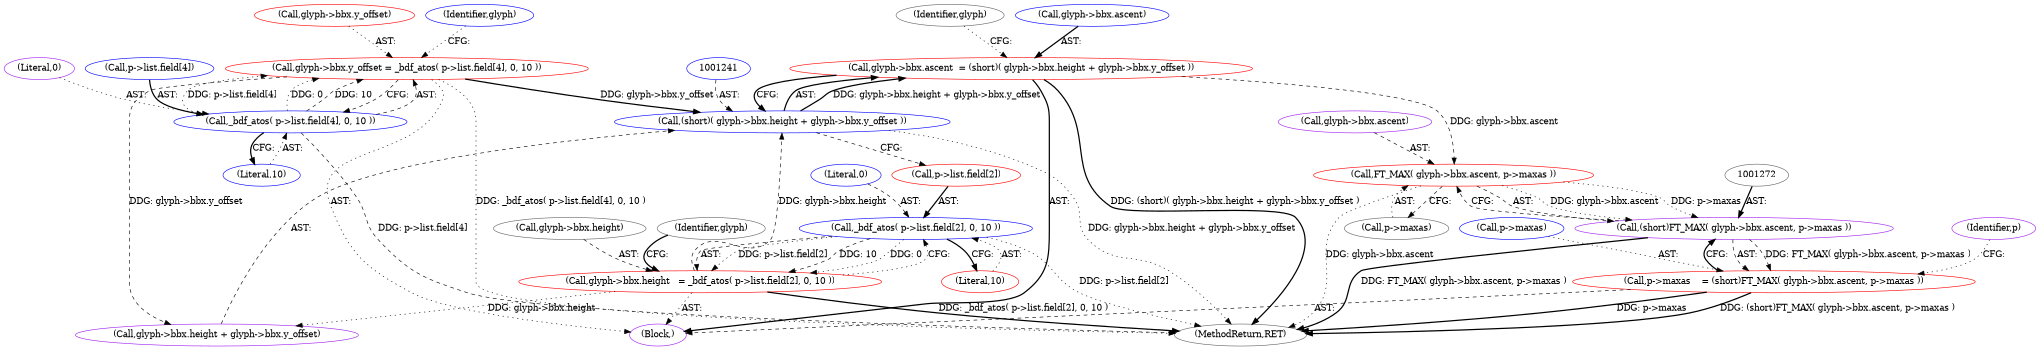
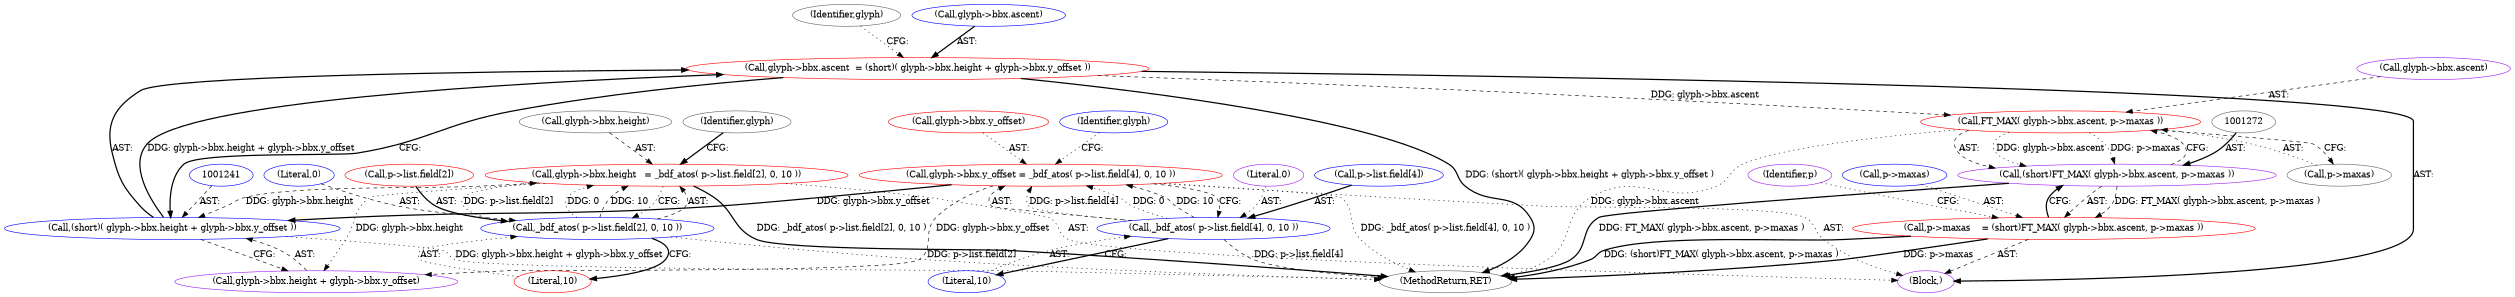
(868, 148) -> (241, 254)
